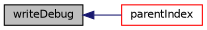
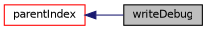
(108, 15) -> (110, 15)
